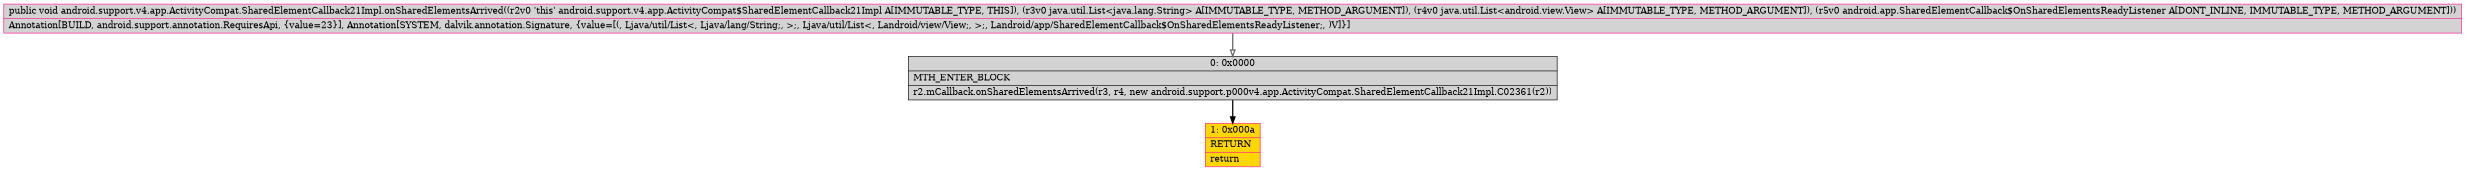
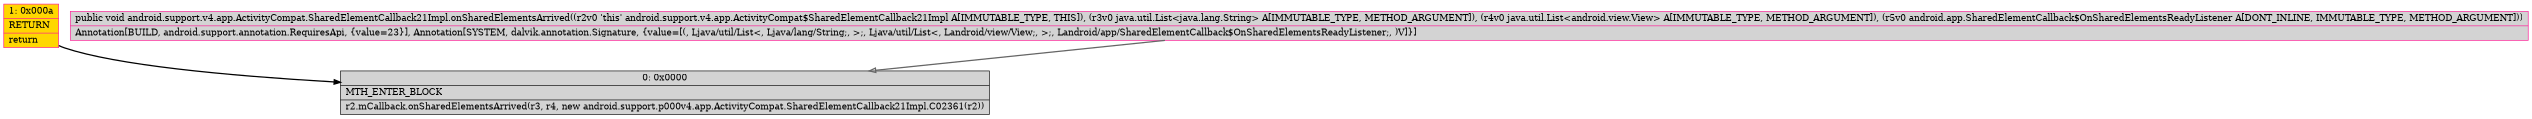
(1233, 108) -> (195, 71)
